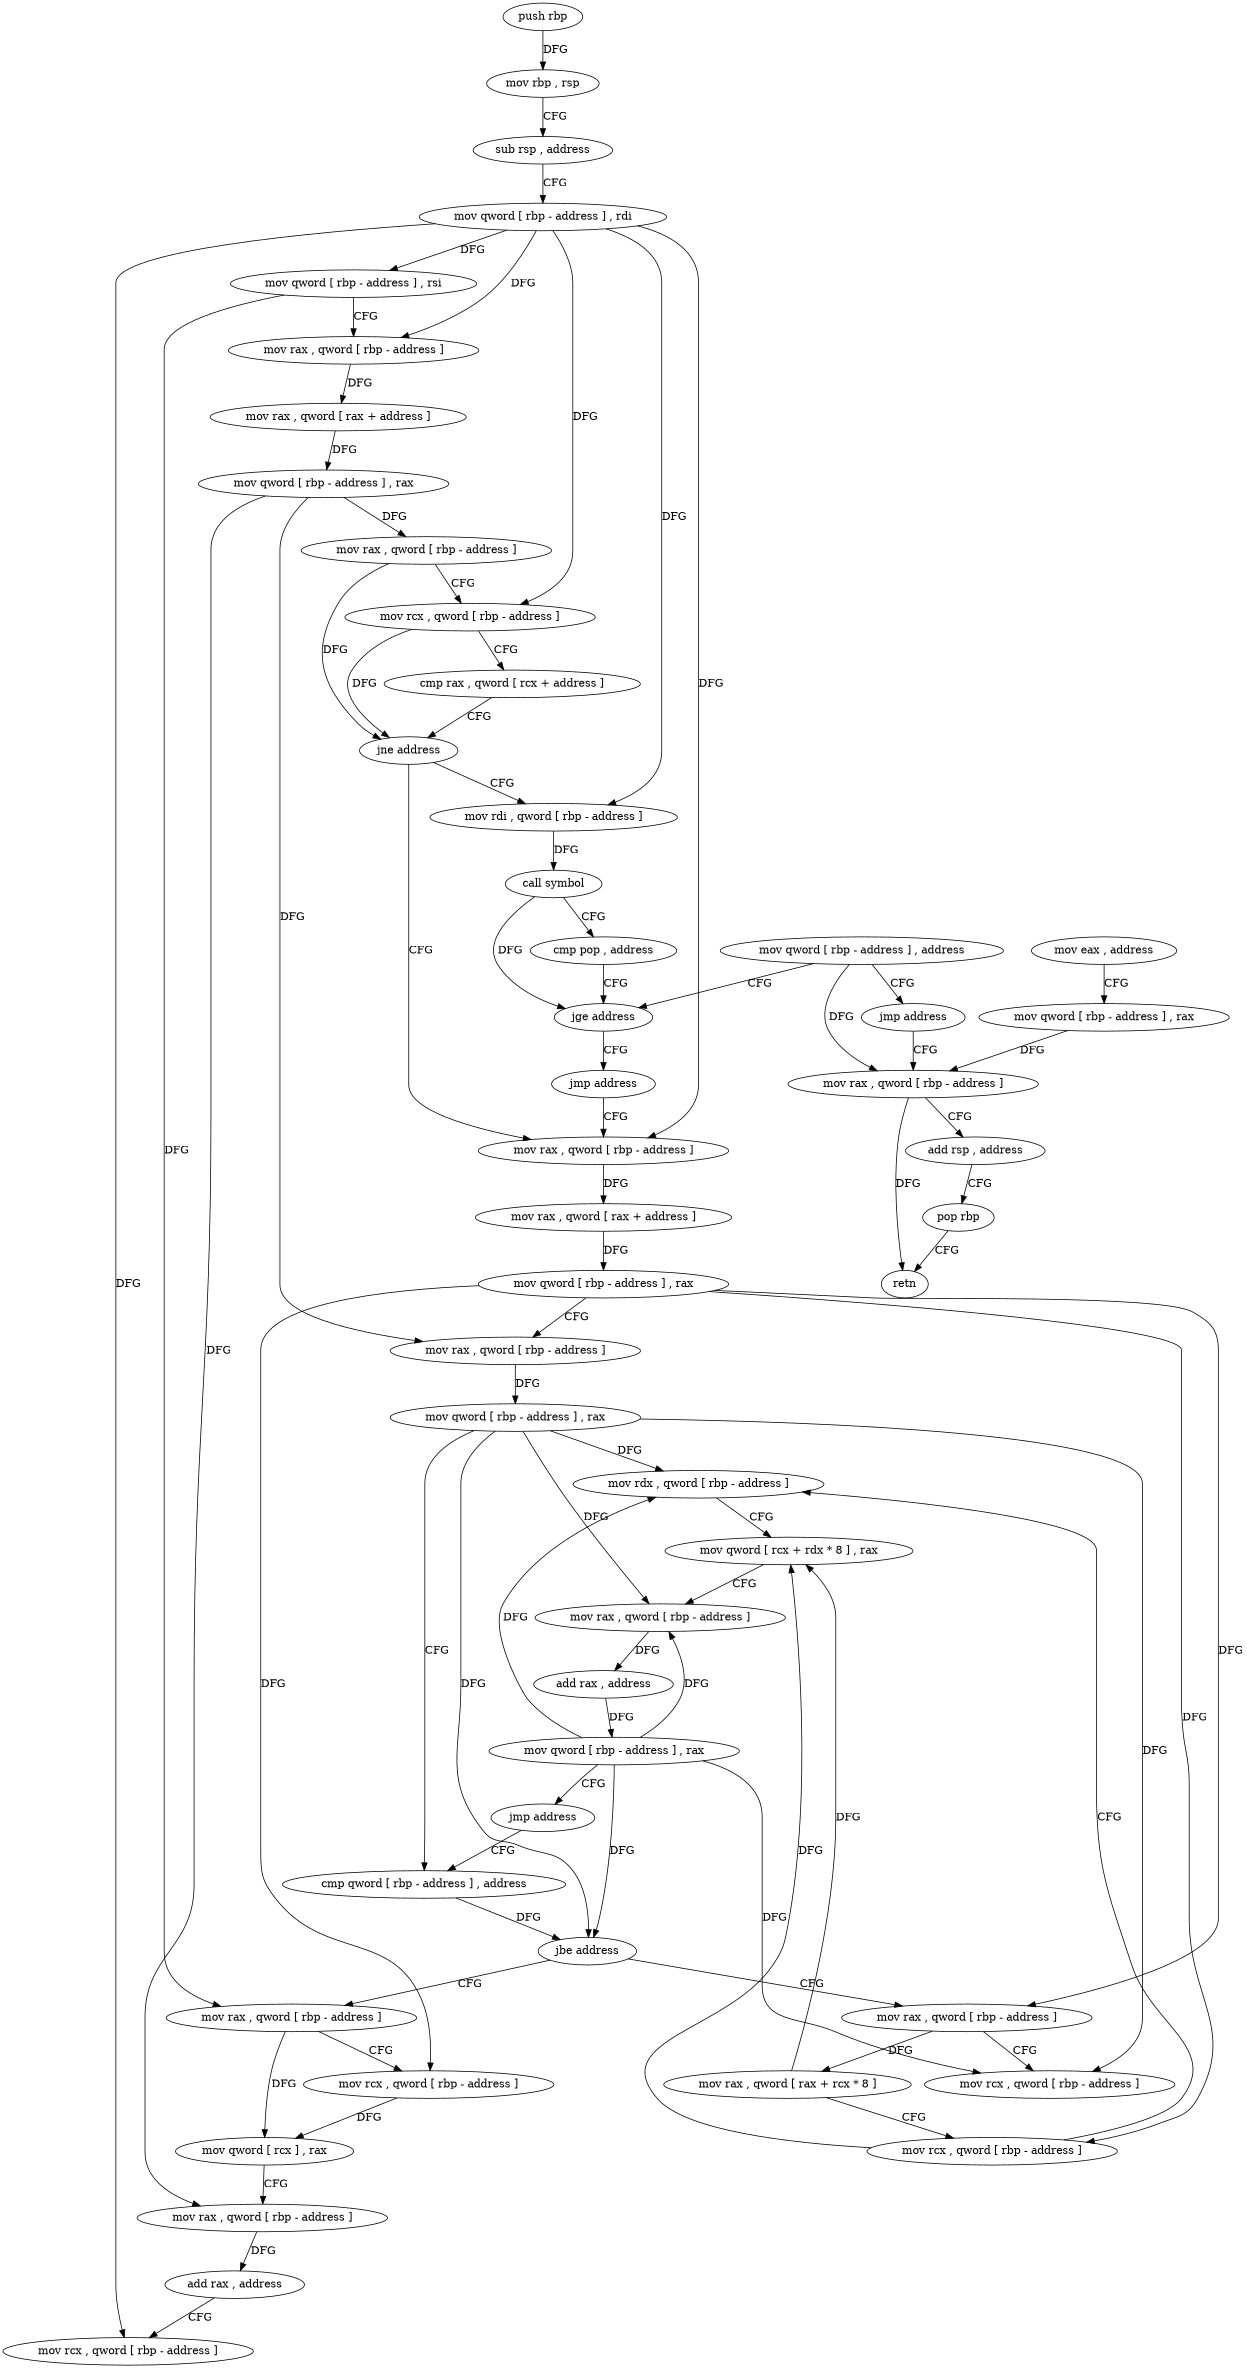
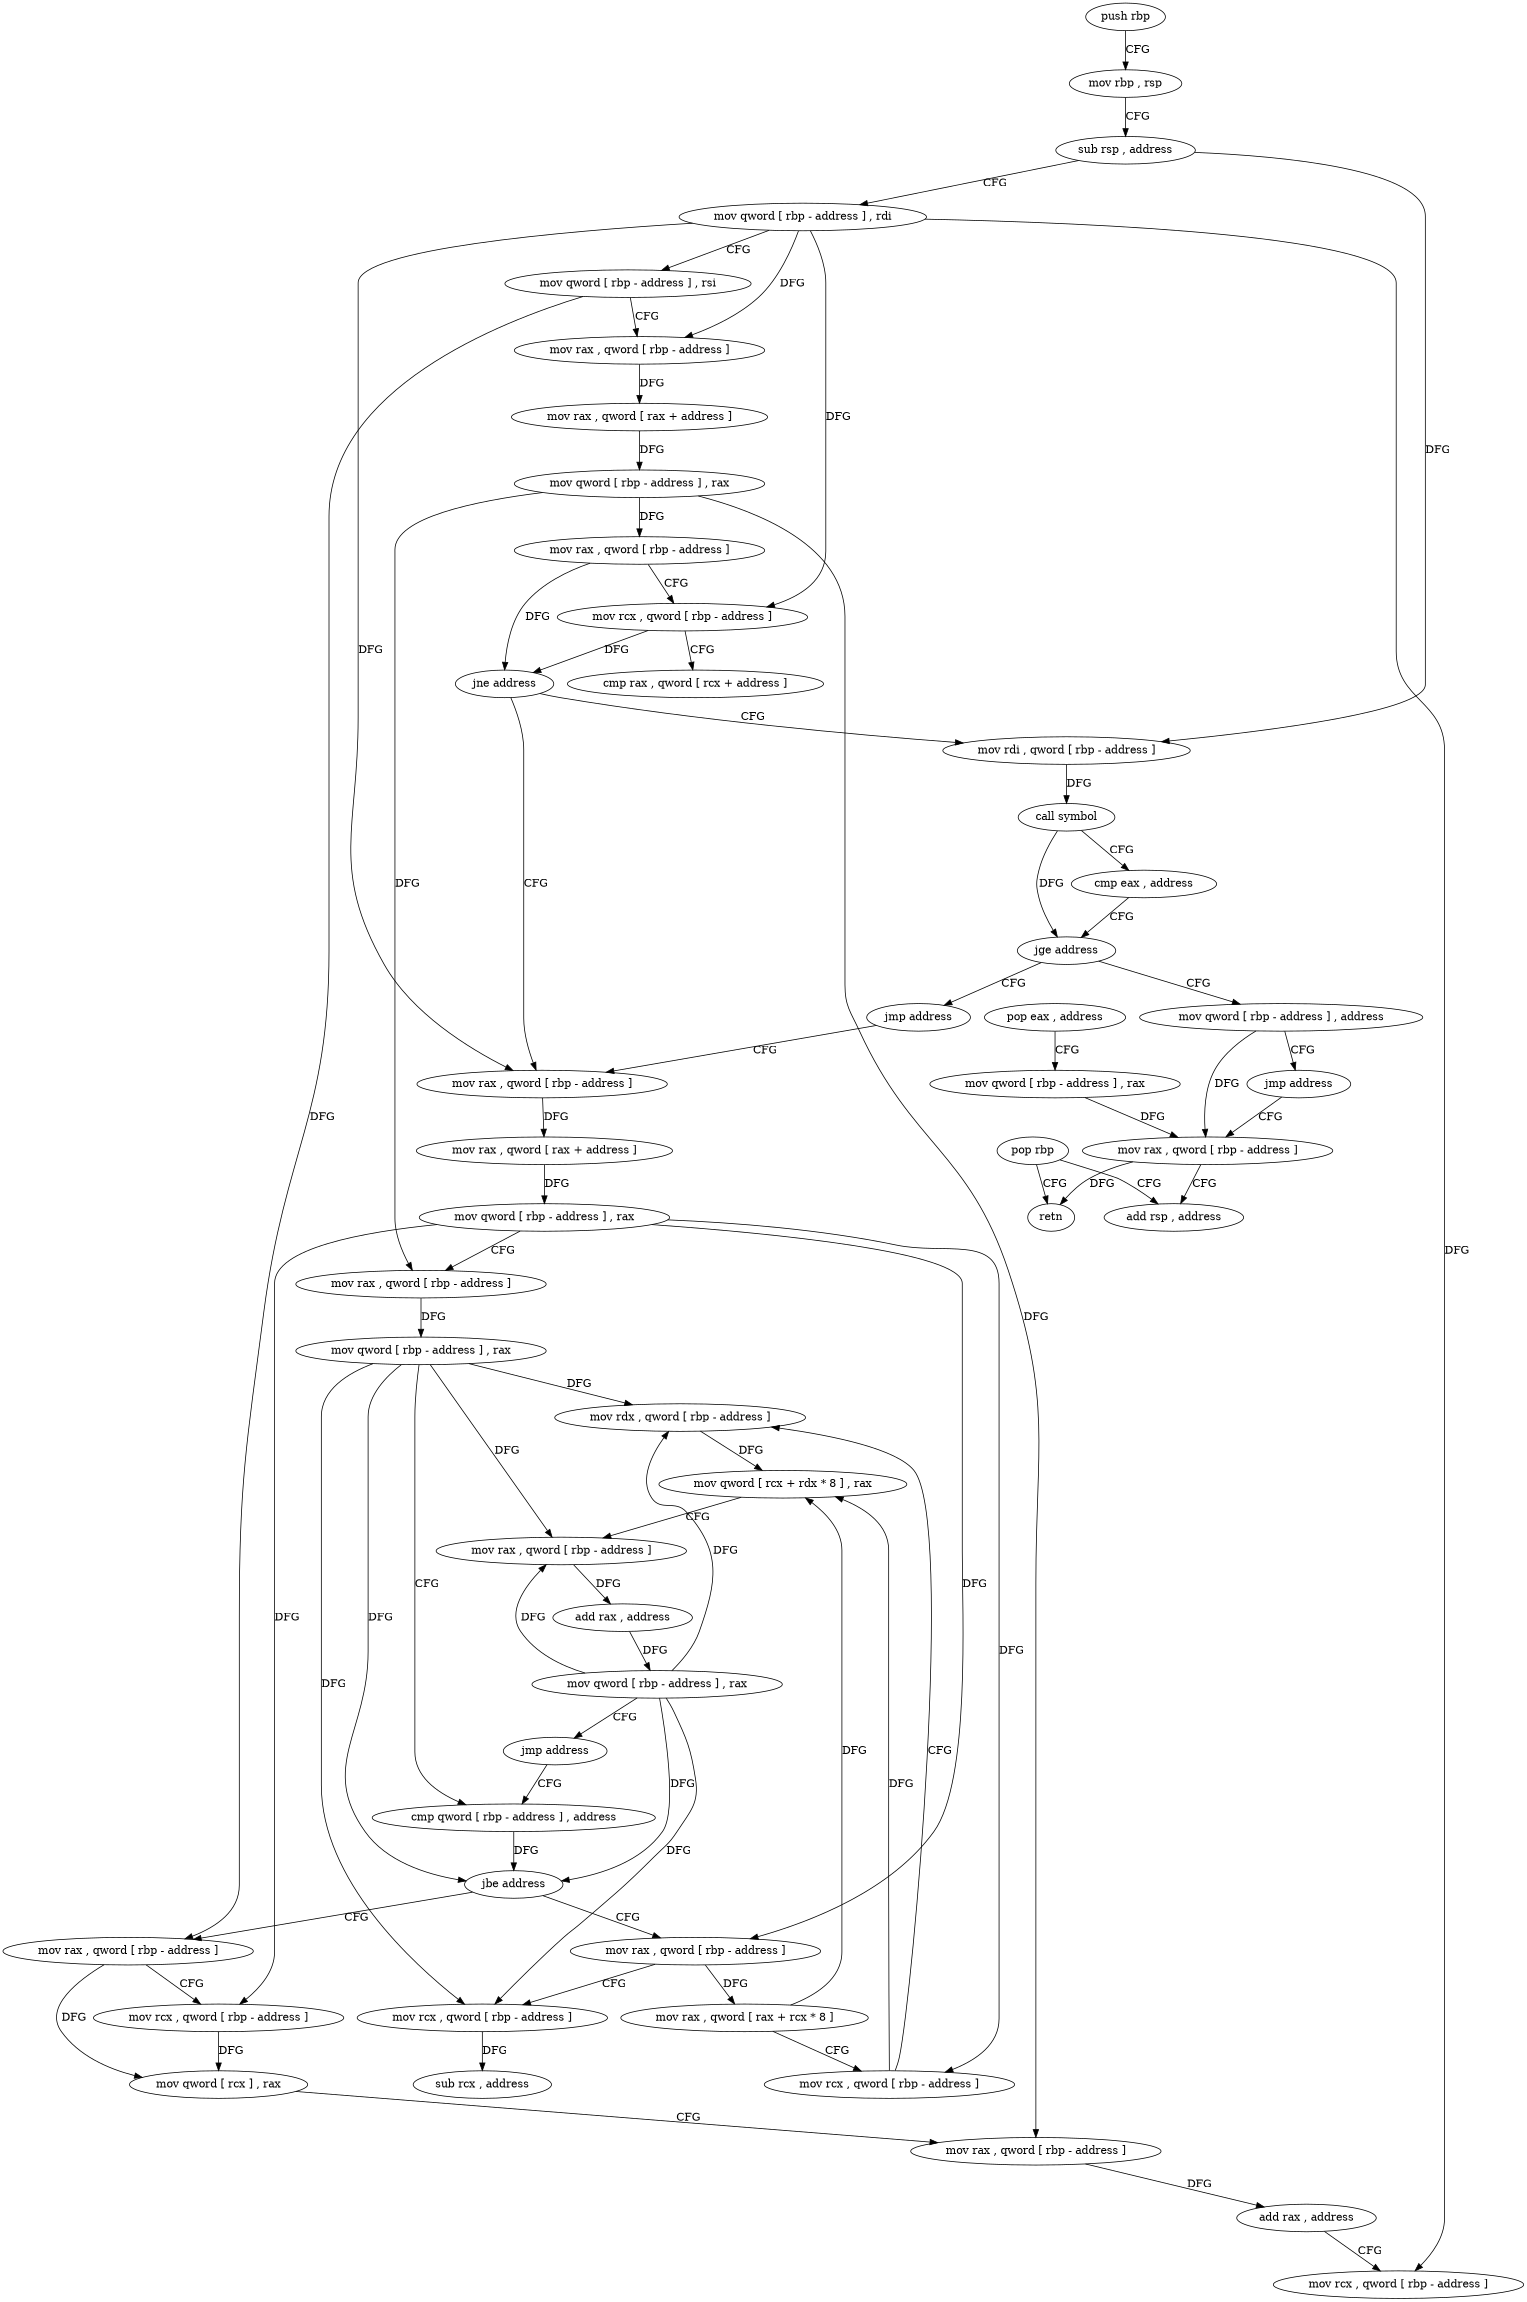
(556, 50) -> (1138, 50)
(473, 250) -> (738, 250)
(662, 512) -> (1425, 459)
(463, 716) -> none
(603, 951) -> (1144, 884)
(1104, 951) -> (1055, 1017)
(730, 985) -> (1166, 982)
(968, 1180) -> (1108, 1175)
(761, 1518) -> (751, 1451)
none -> (482, 2085)
